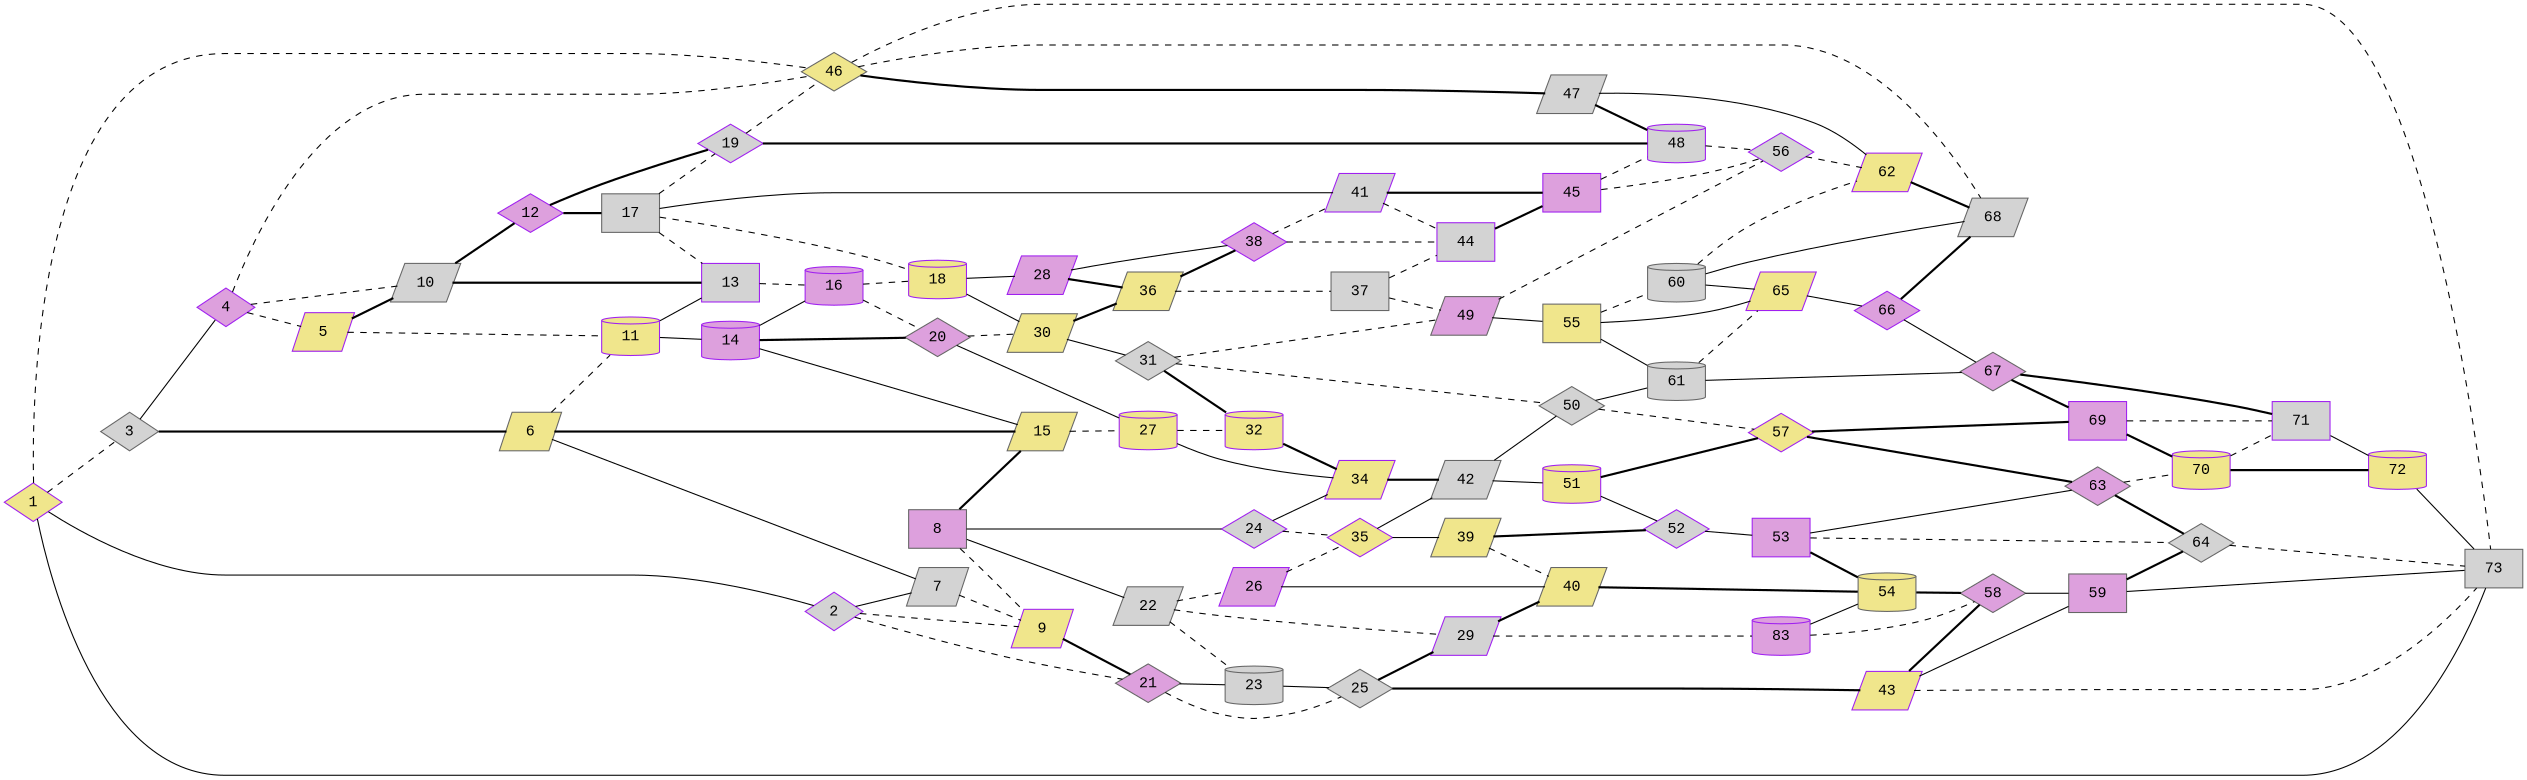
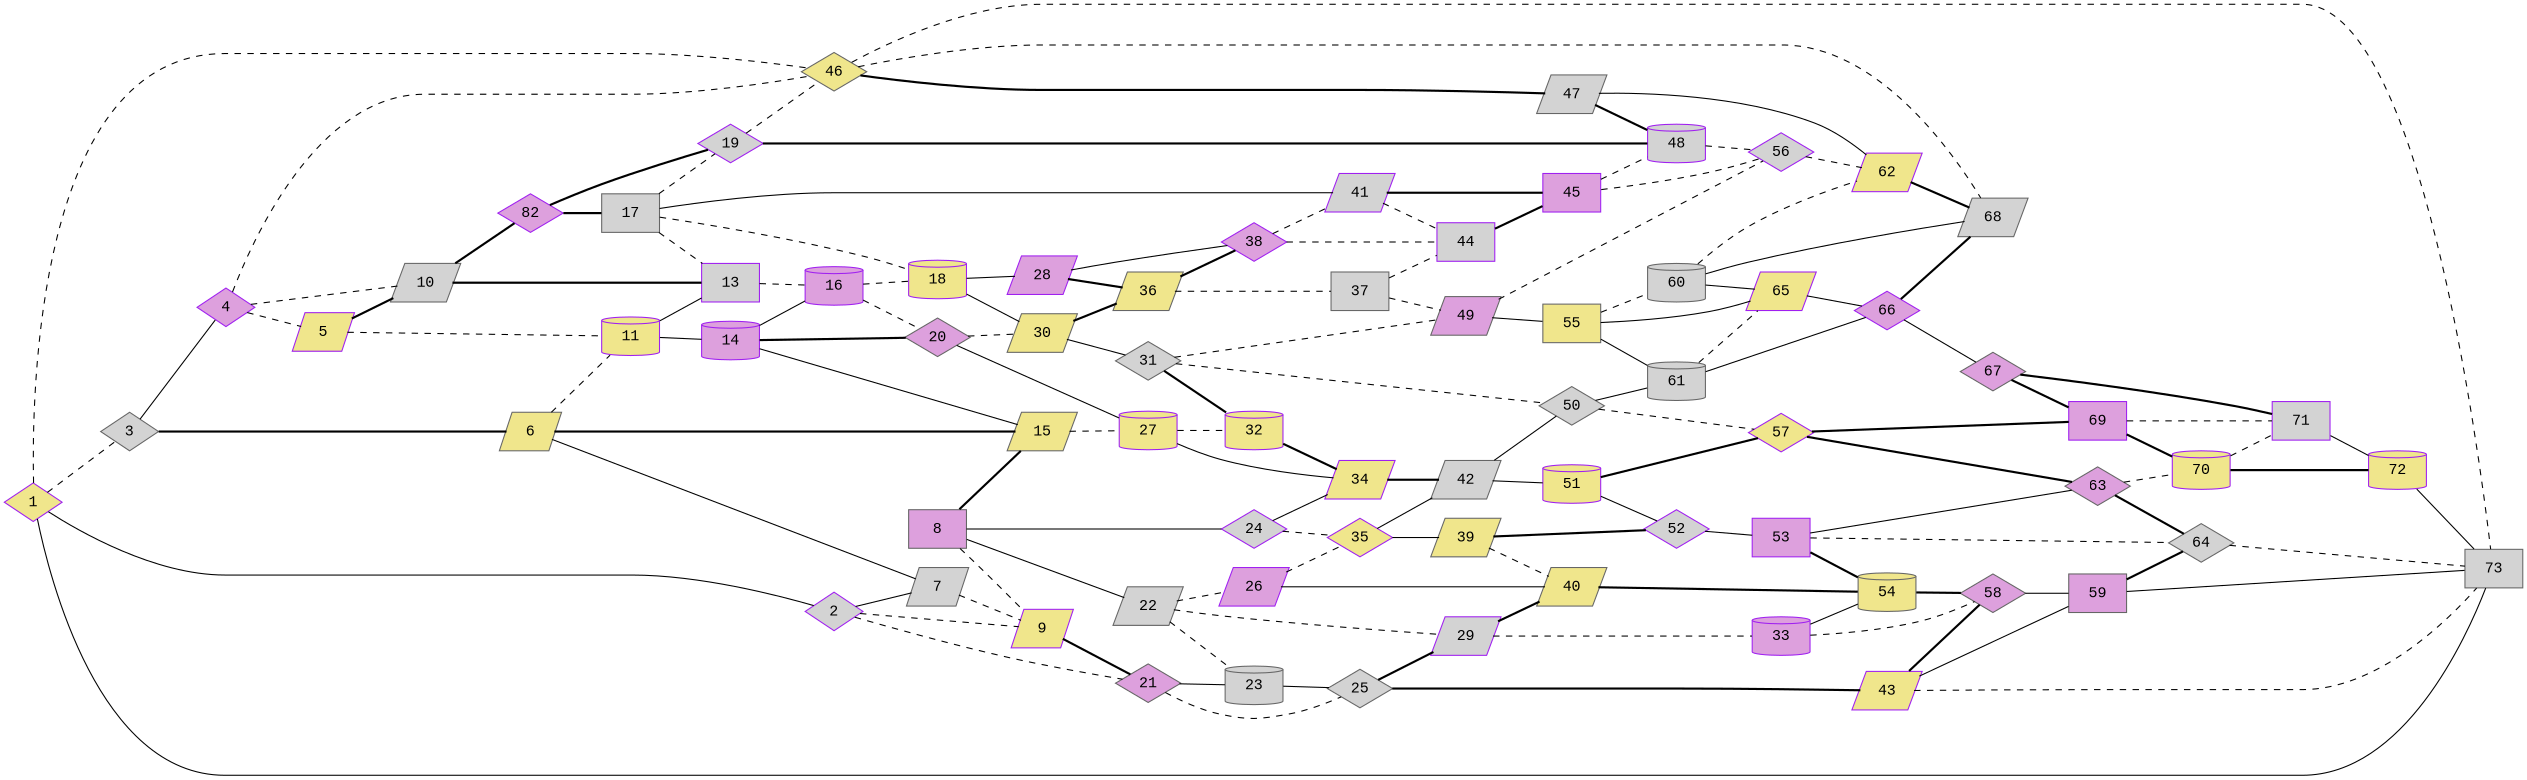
(530, 213) -> (530, 213)
(1834, 376) -> (1786, 345)
(1781, 636) -> (1781, 636)
